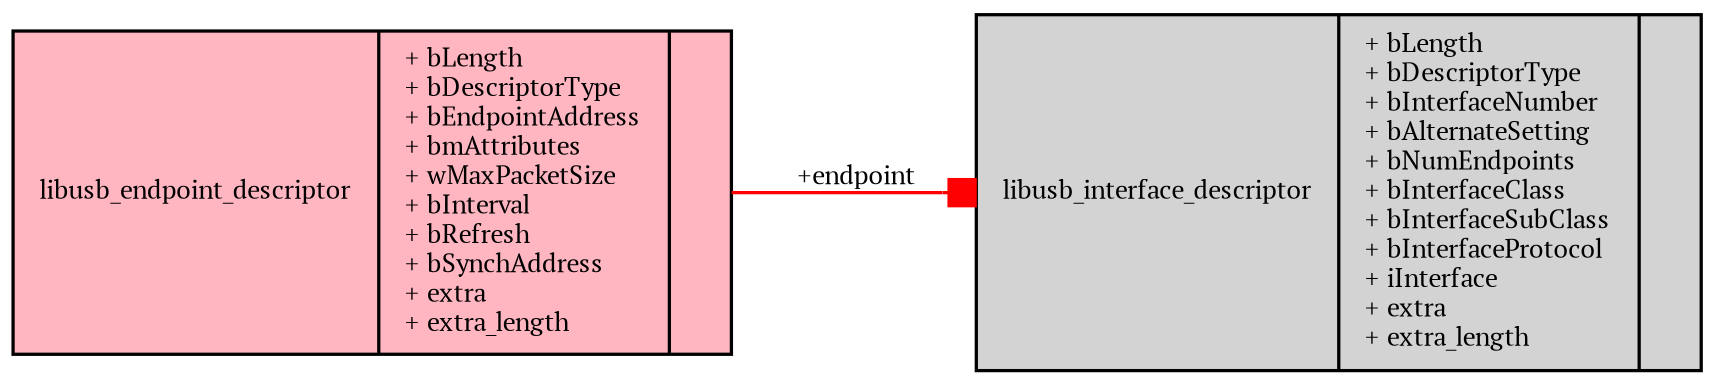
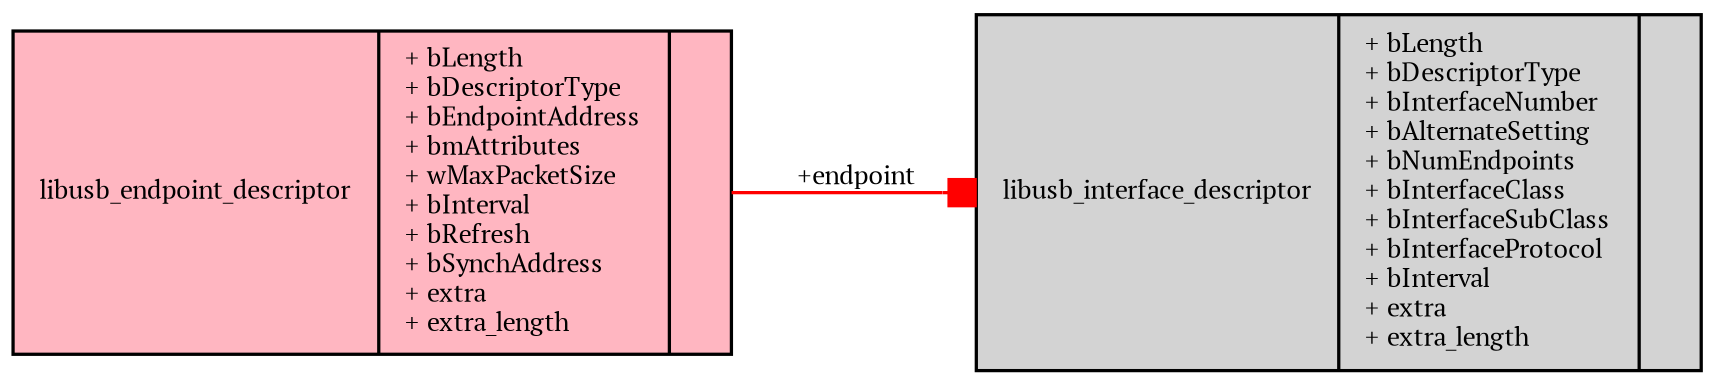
(1432, 279) -> (1429, 279)
